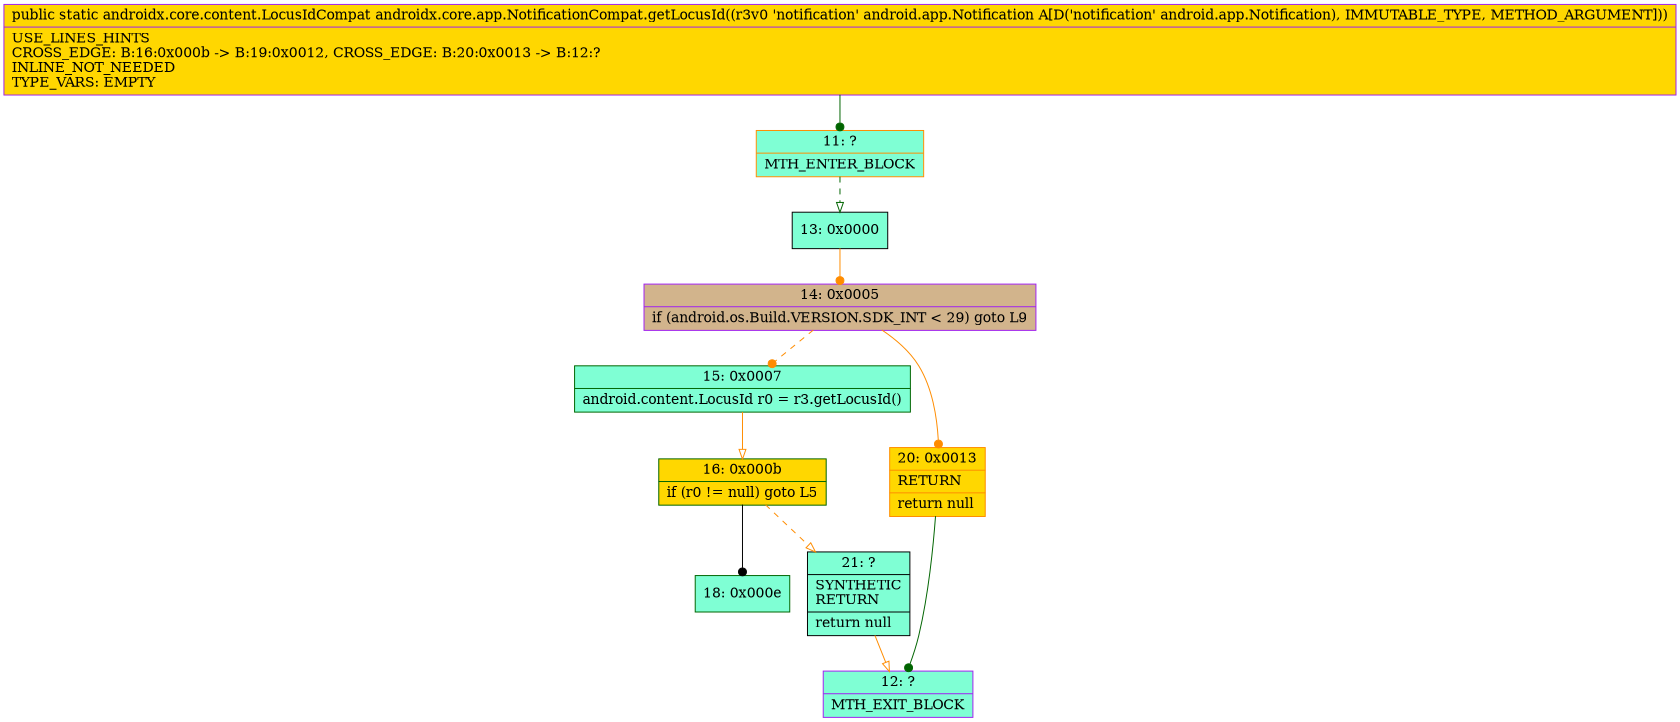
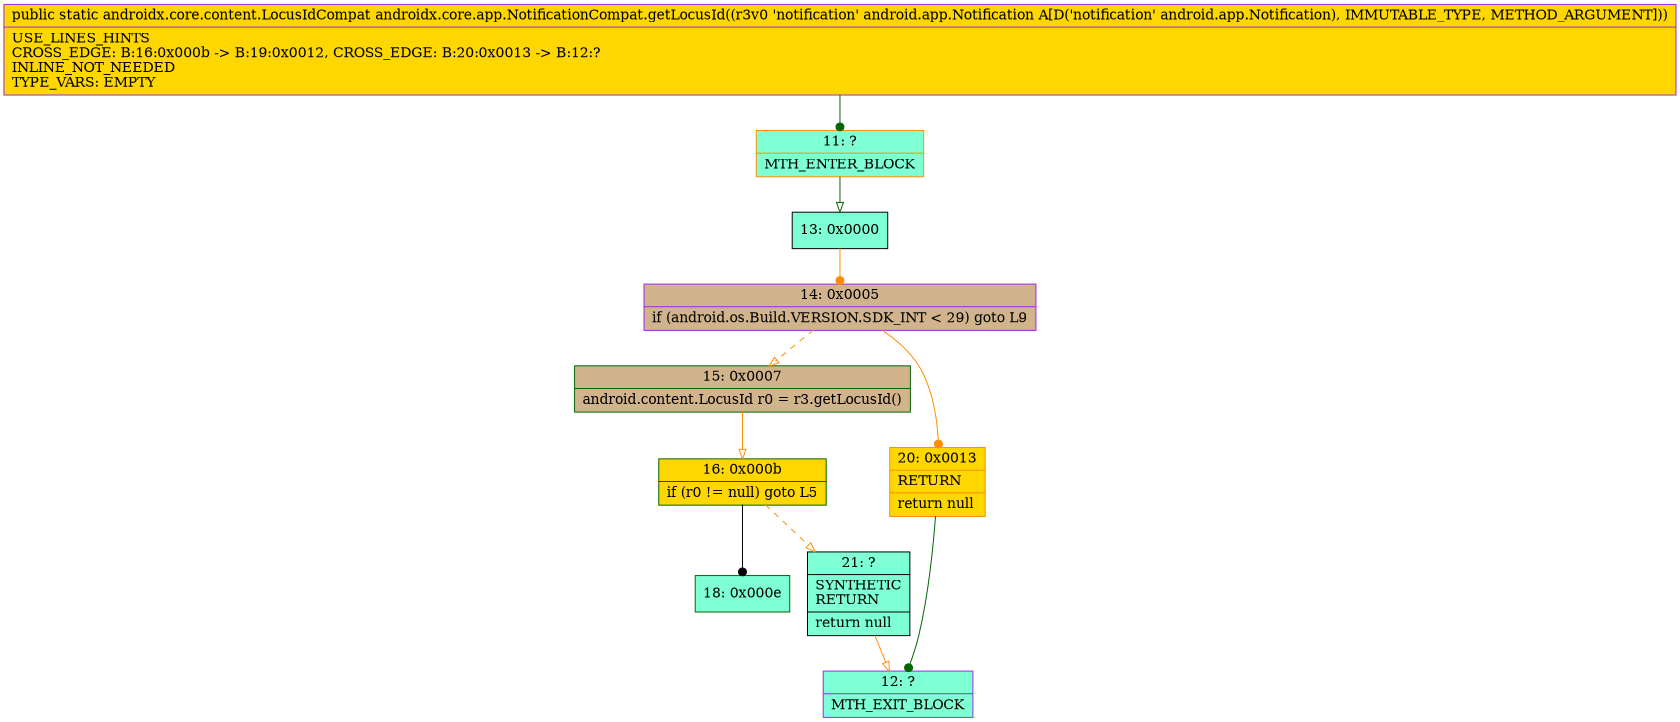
(840, 189) -> (840, 189)
(794, 346) -> (794, 346)
(742, 389) -> (742, 389)
